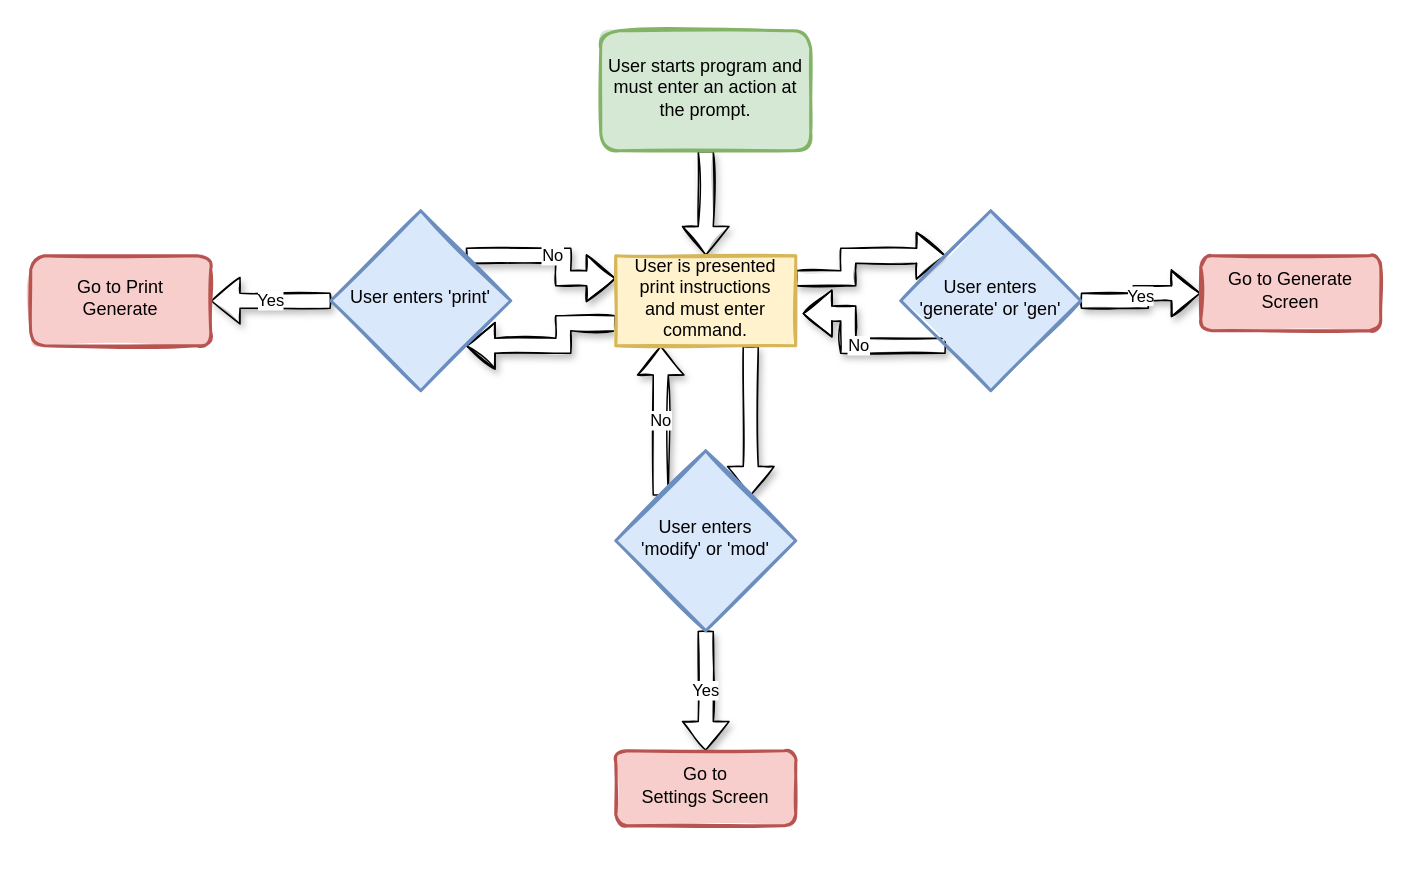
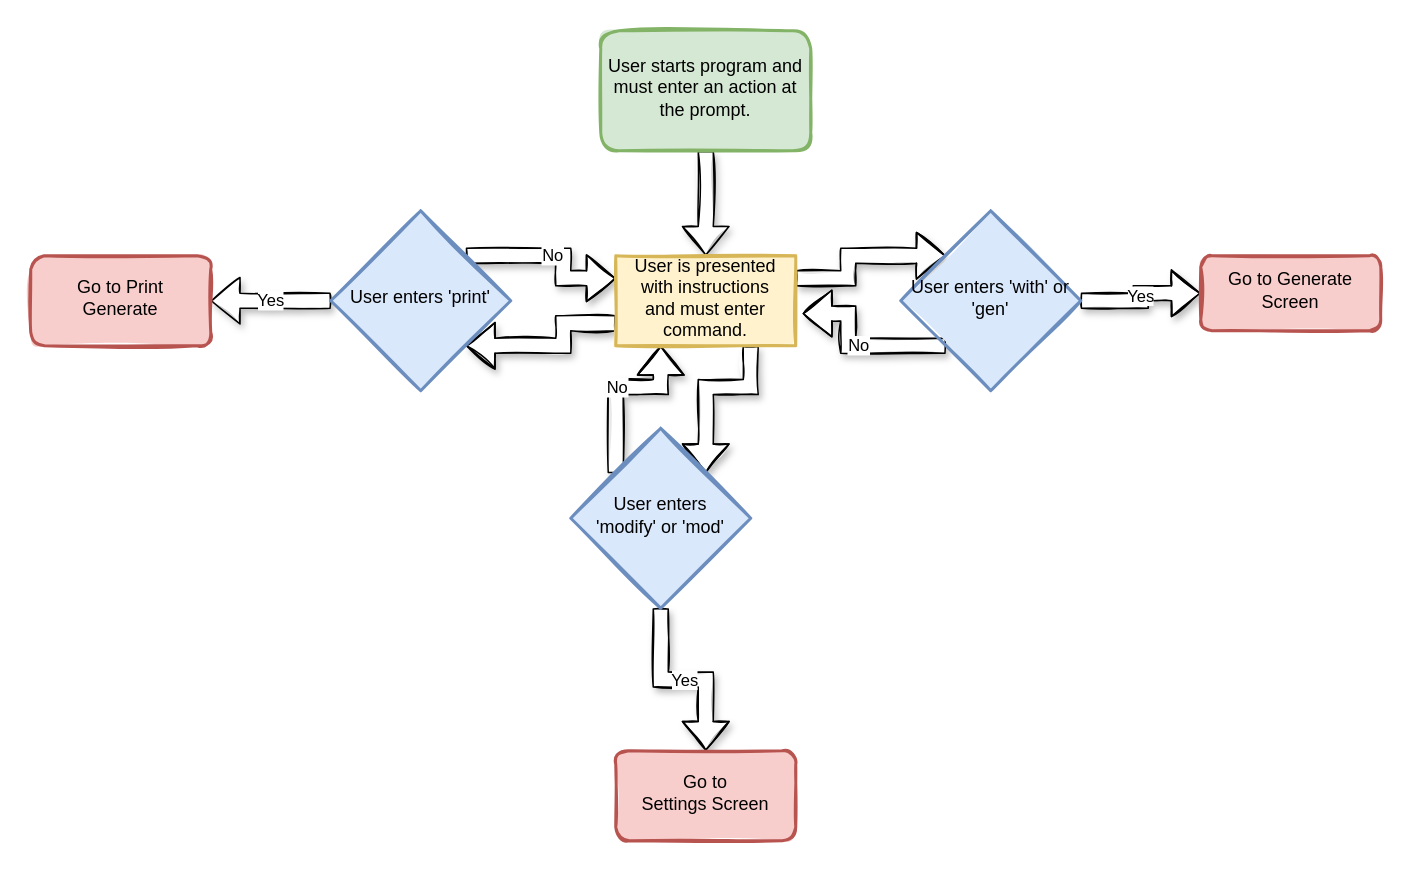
(706, 298) -> (706, 298)
(991, 298) -> (991, 298)
(706, 541) -> (661, 518)
(706, 788) -> (706, 796)
